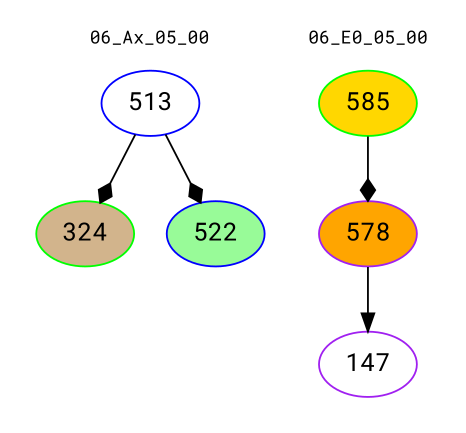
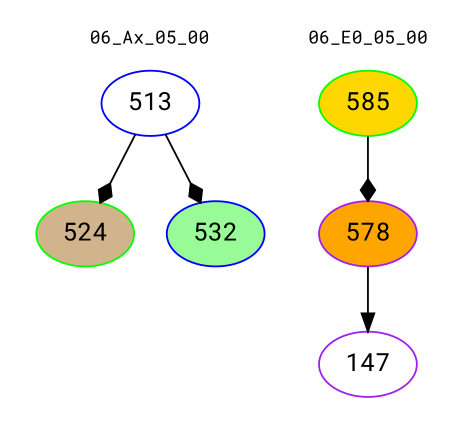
(85, 234) -> (85, 234)
(216, 234) -> (216, 234)
